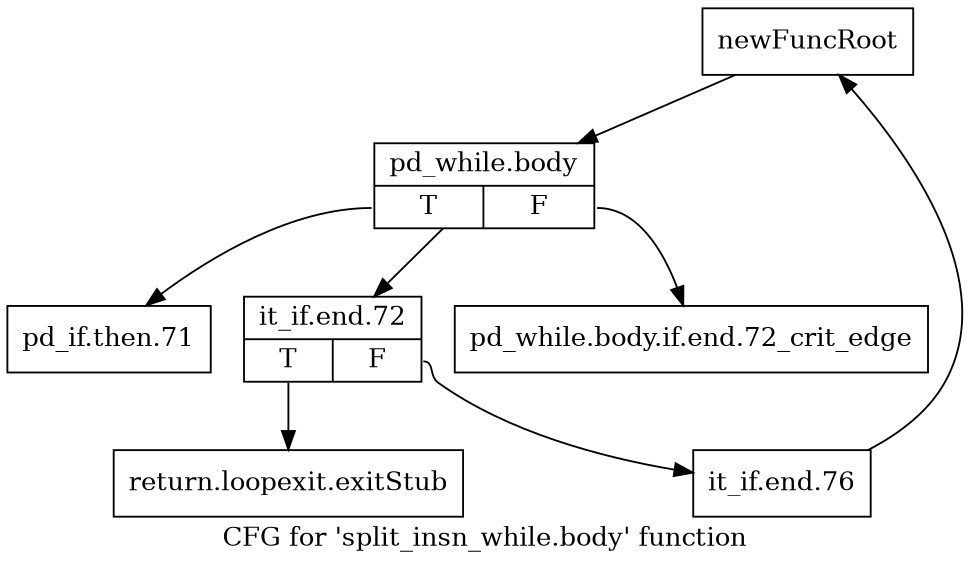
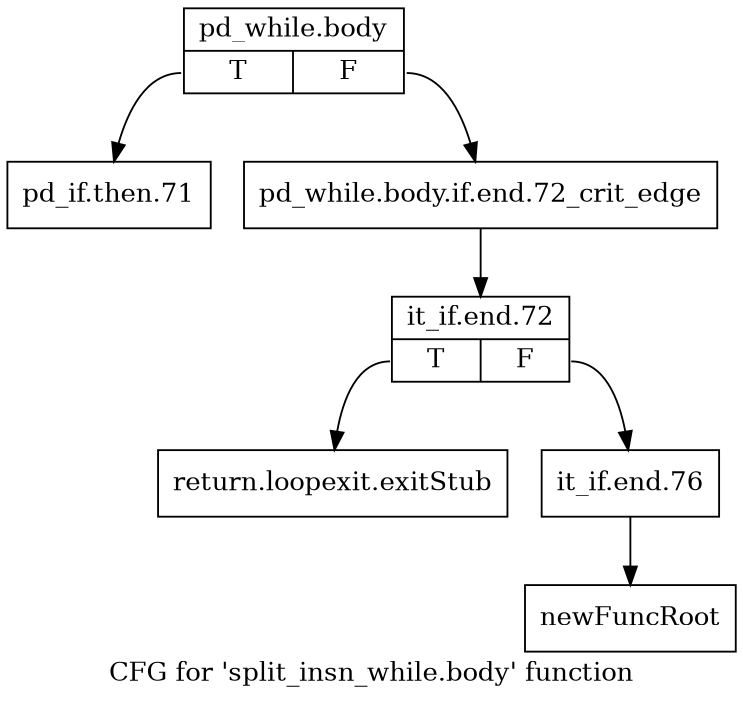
(665, 105) -> none
(415, 256) -> (481, 253)
